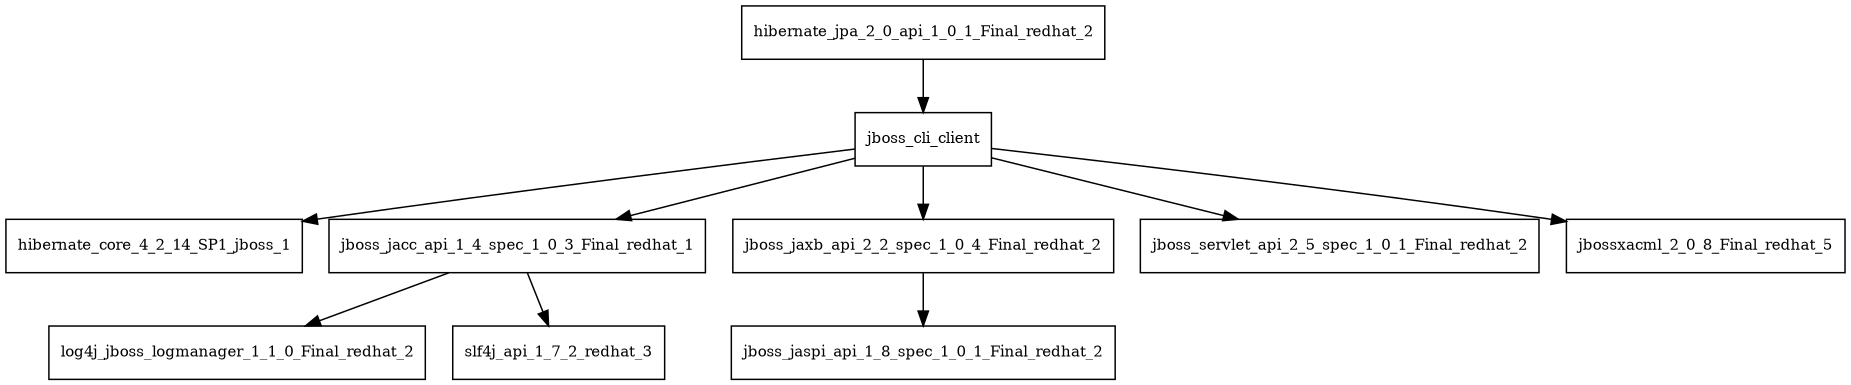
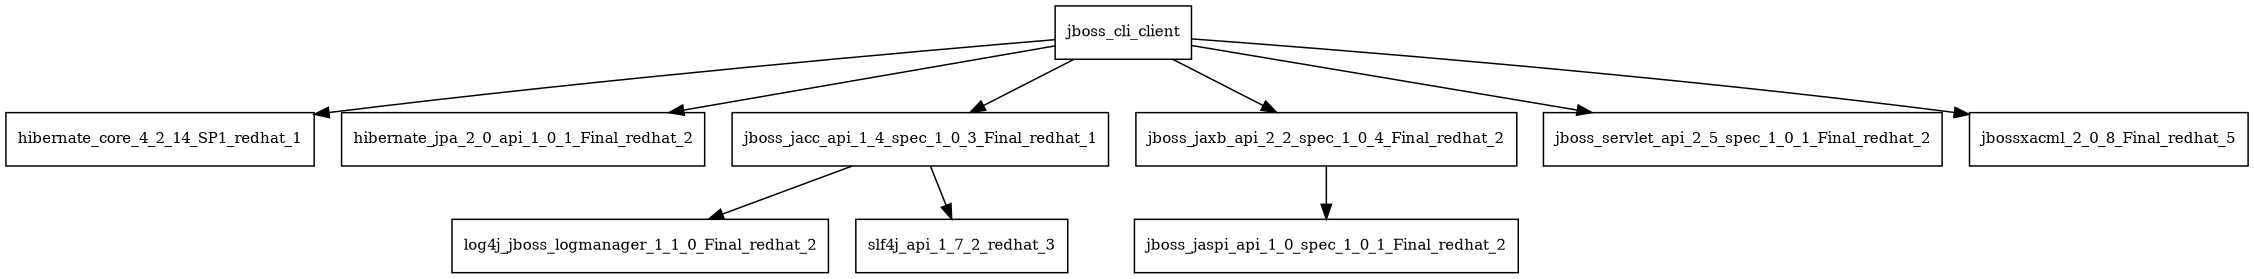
(923, 79) -> (869, 78)
(154, 246) -> (160, 139)
(923, 353) -> (1326, 246)
